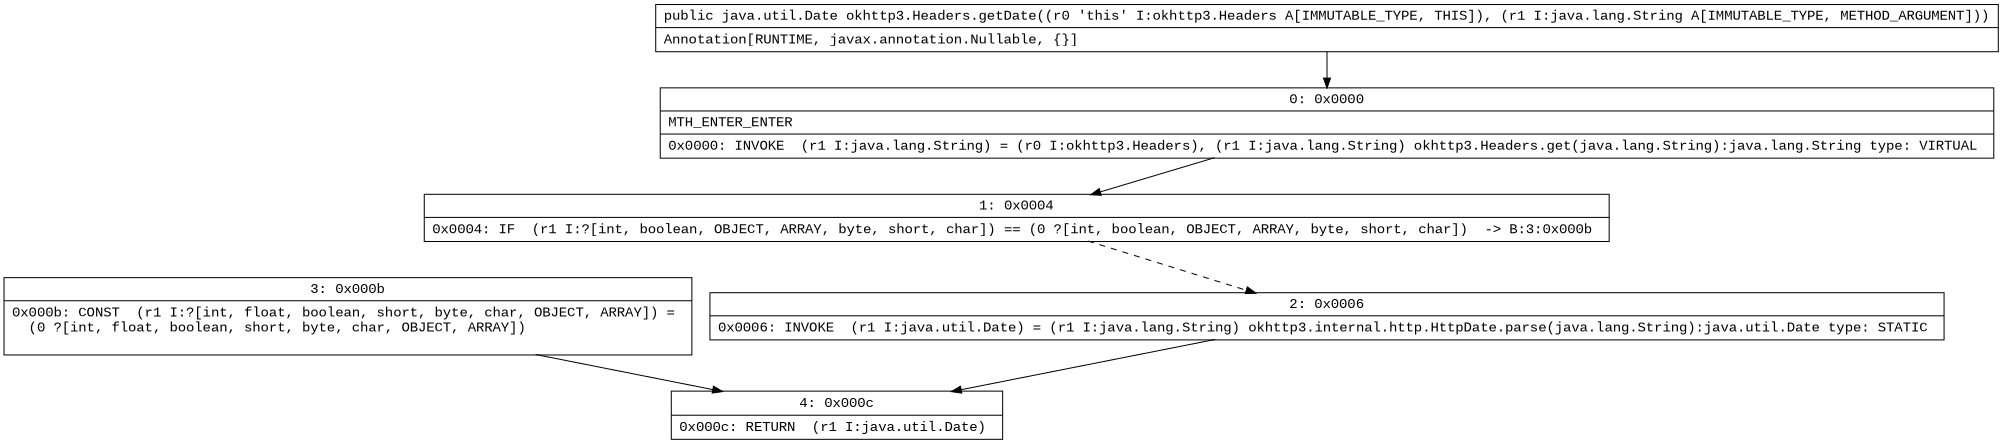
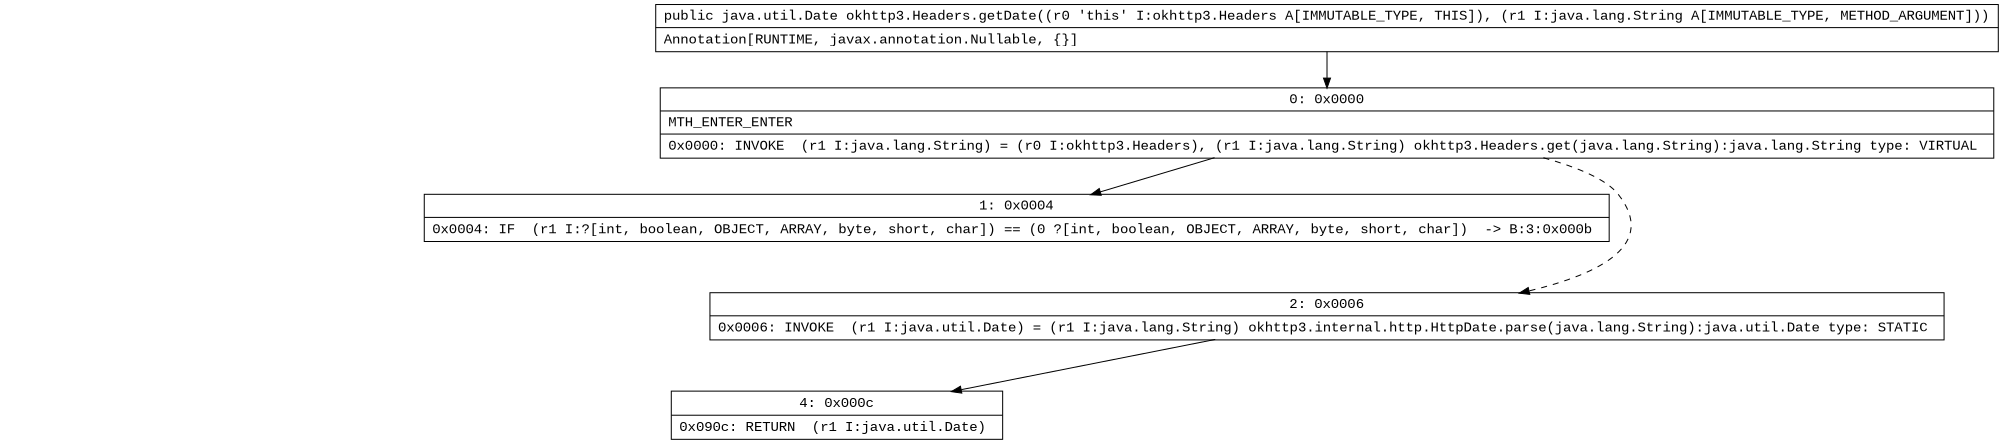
(1167, 266) -> (1630, 230)
(348, 316) -> none
(837, 427) -> (837, 427)
